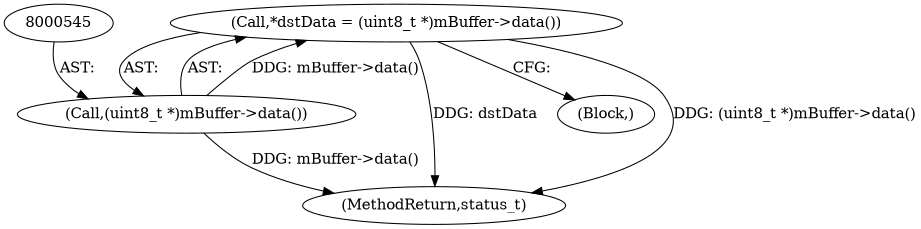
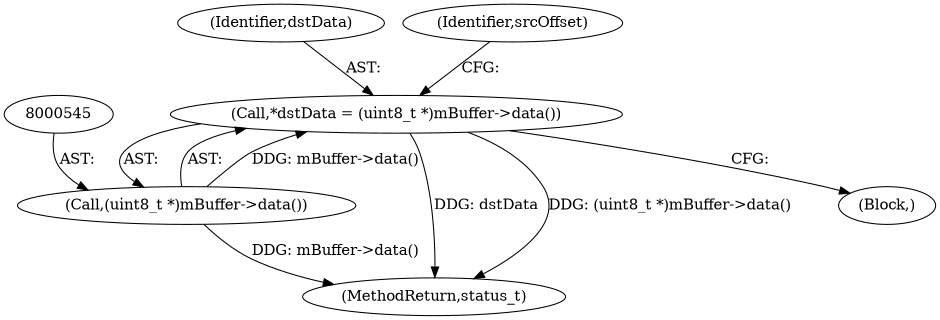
none -> (281, 23)
none -> (513, 23)
